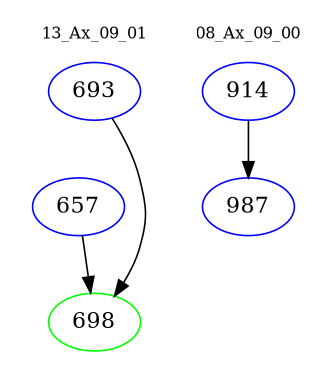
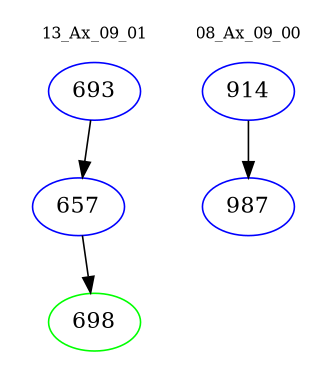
(144, 199) -> (88, 141)
